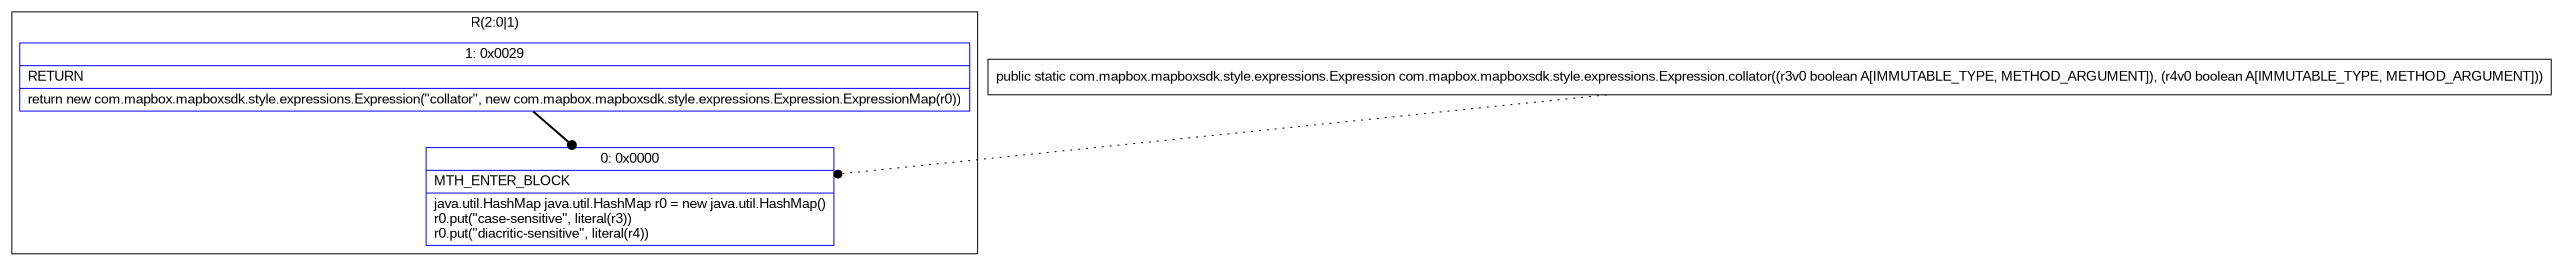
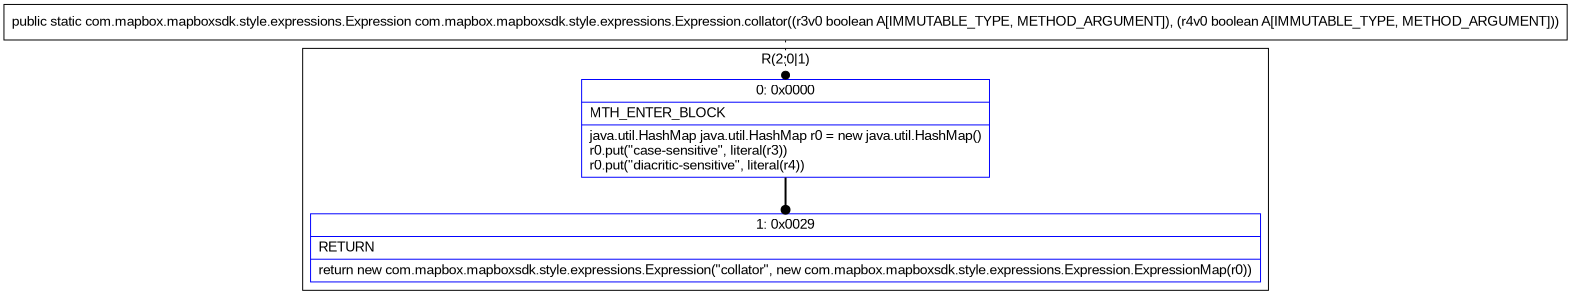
(551, 127) -> (786, 192)
